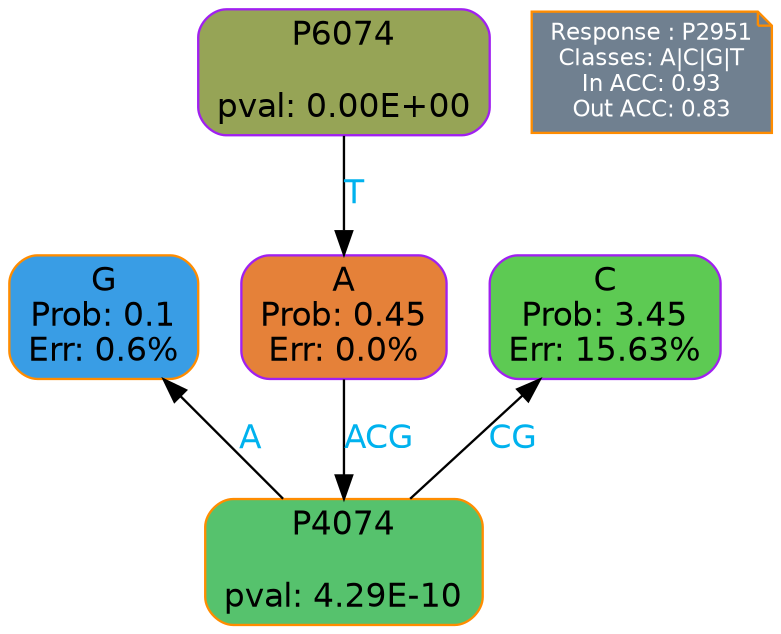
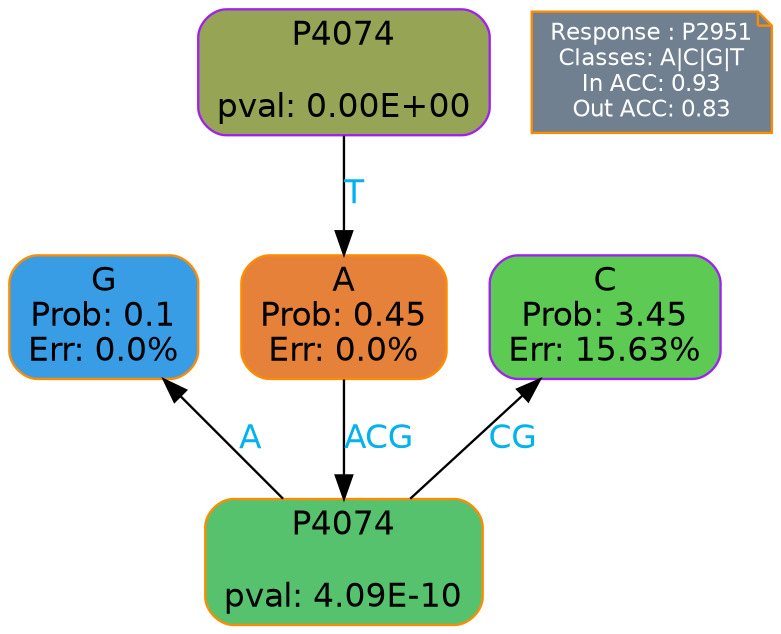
(344, 72) -> (344, 72)
(104, 317) -> (104, 317)
(344, 317) -> (344, 317)
(344, 562) -> (344, 562)
